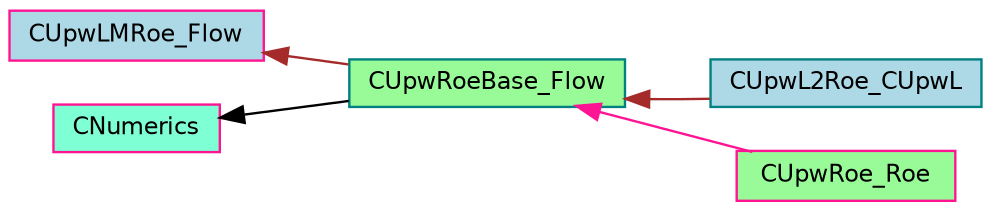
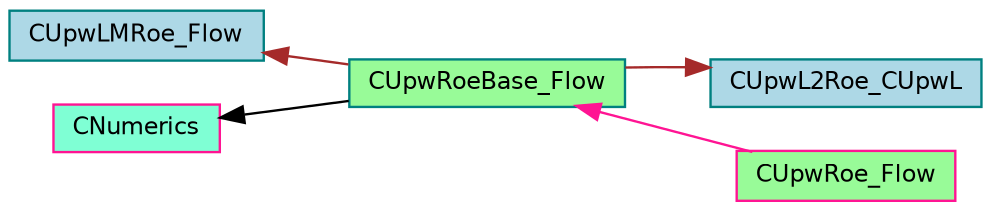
(137, 36) -> (137, 36)
(680, 99) -> (656, 67)
(846, 176) -> (846, 176)
